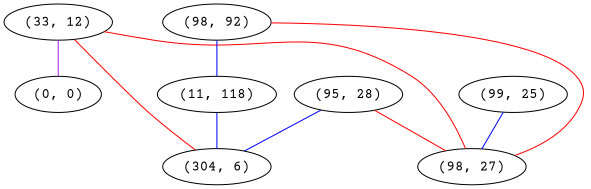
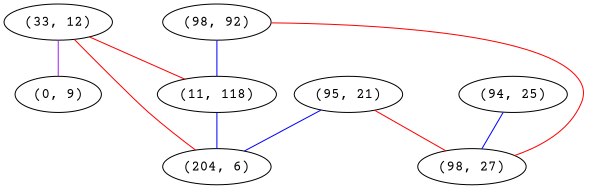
(307, 42) -> (137, 58)
(58, 94) -> (58, 94)
(348, 94) -> (348, 94)
(513, 94) -> (513, 94)
(217, 167) -> (217, 167)
